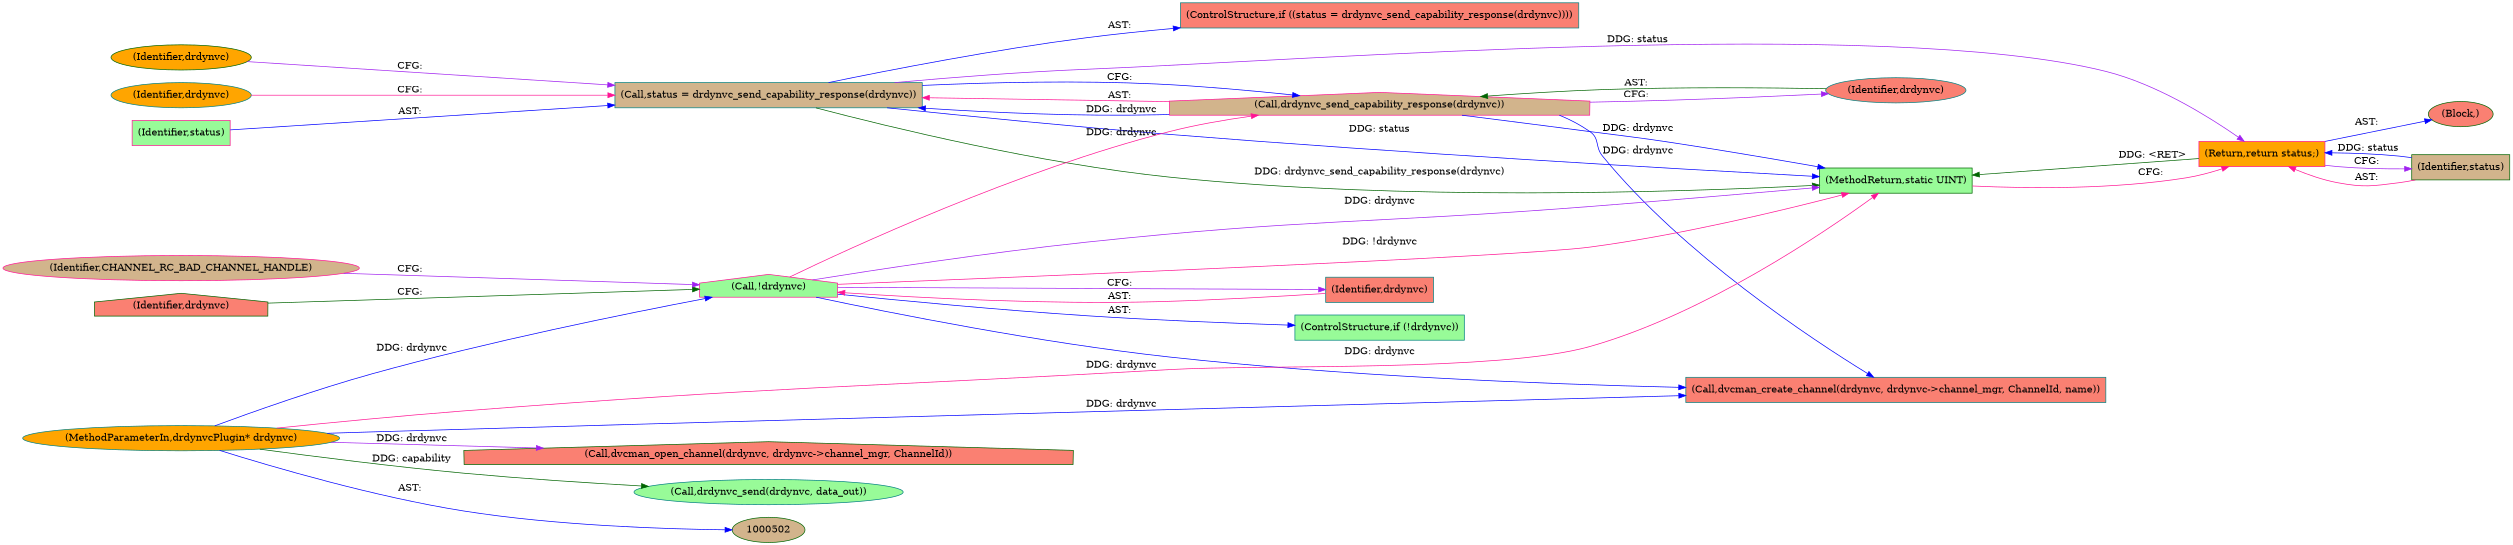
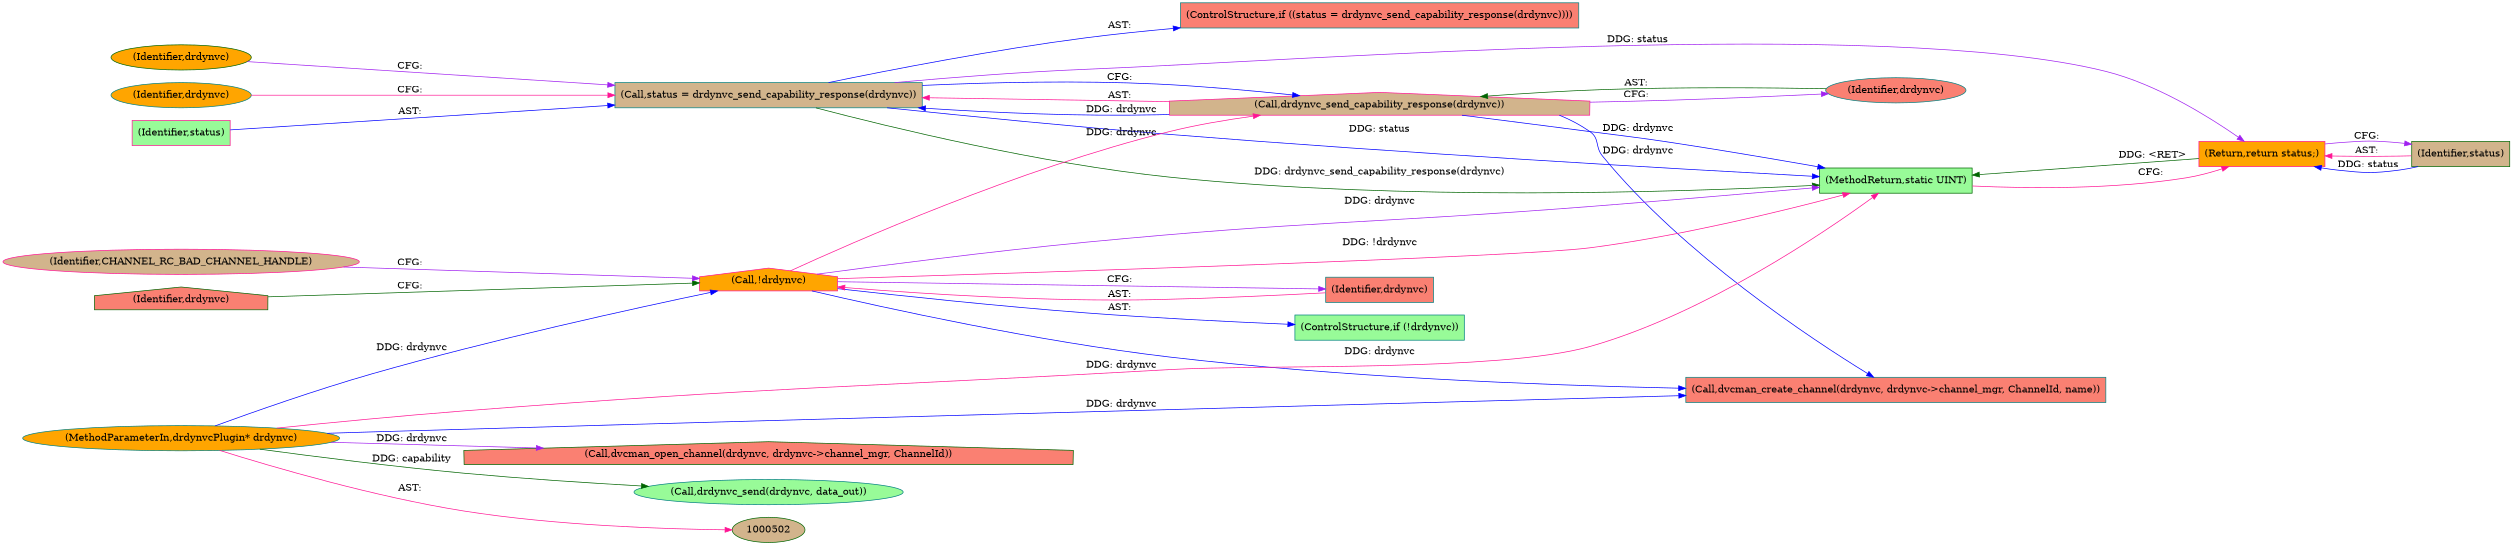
(2461, 114) -> none
(769, 287) -> (769, 281)
(469, 512) -> (469, 512)
